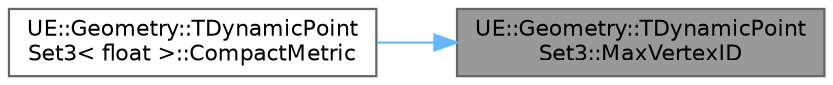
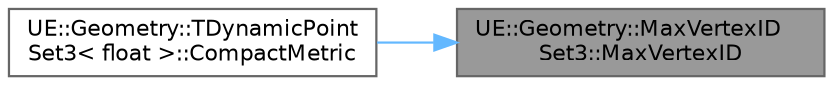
(641, 43) -> (641, 43)
